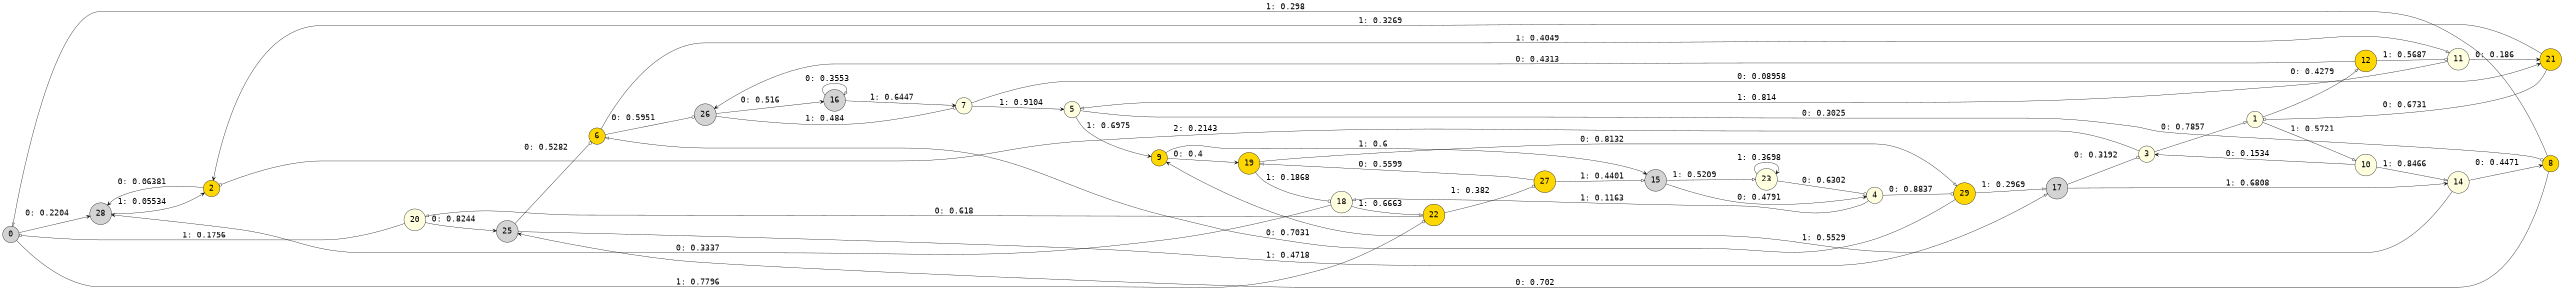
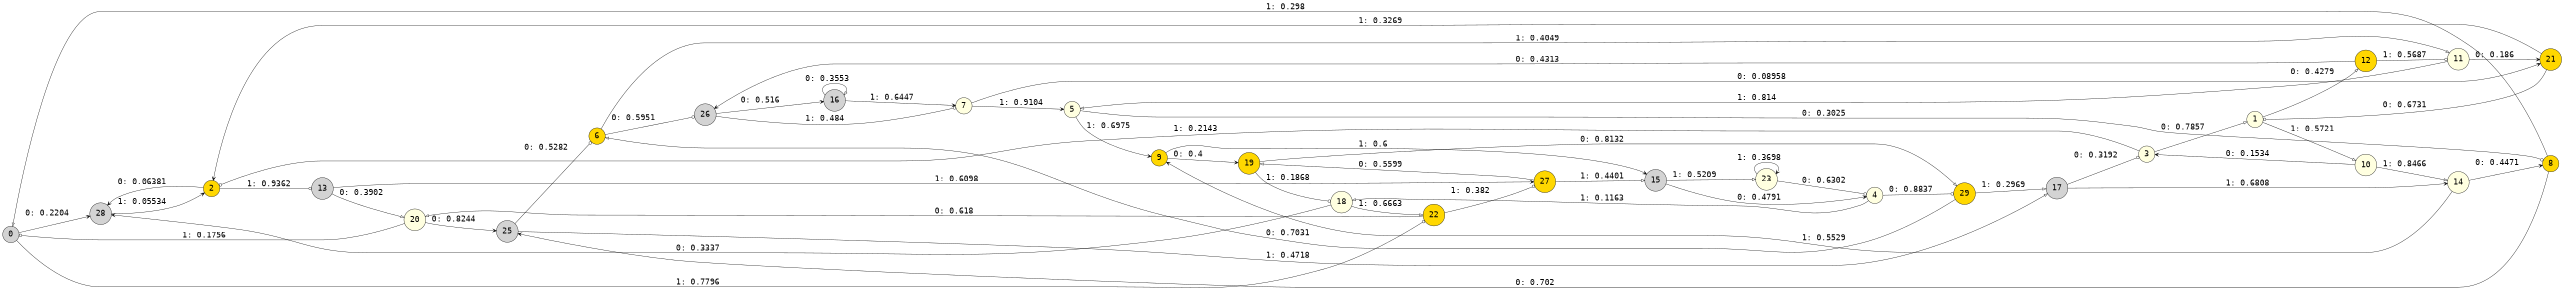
(1203, 129) -> (1203, 129)
none -> (322, 189)
